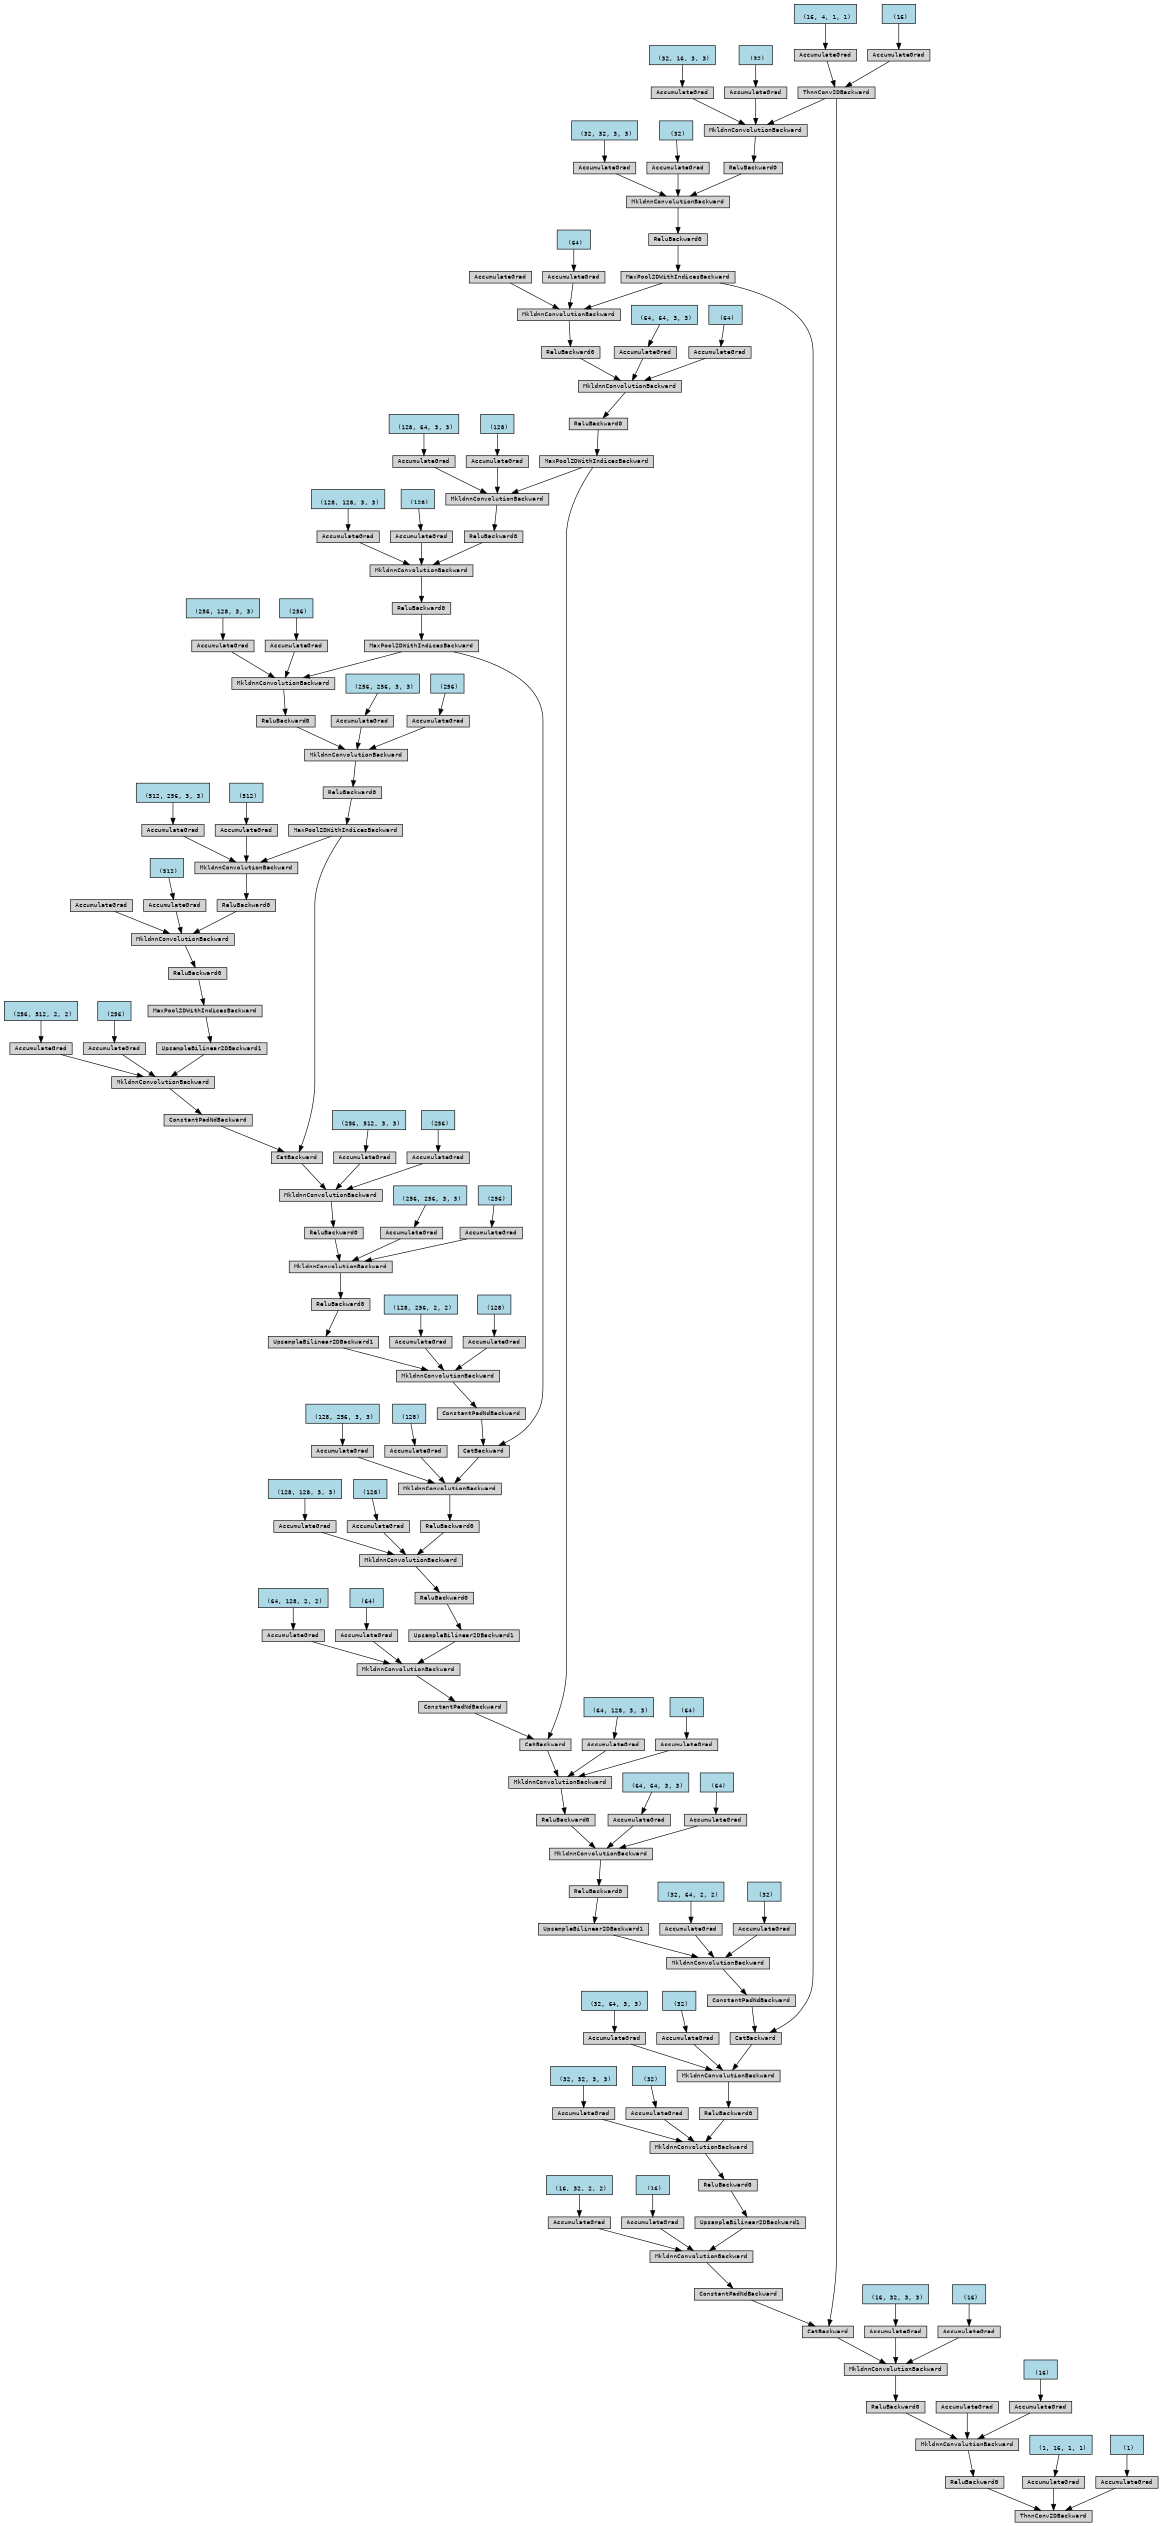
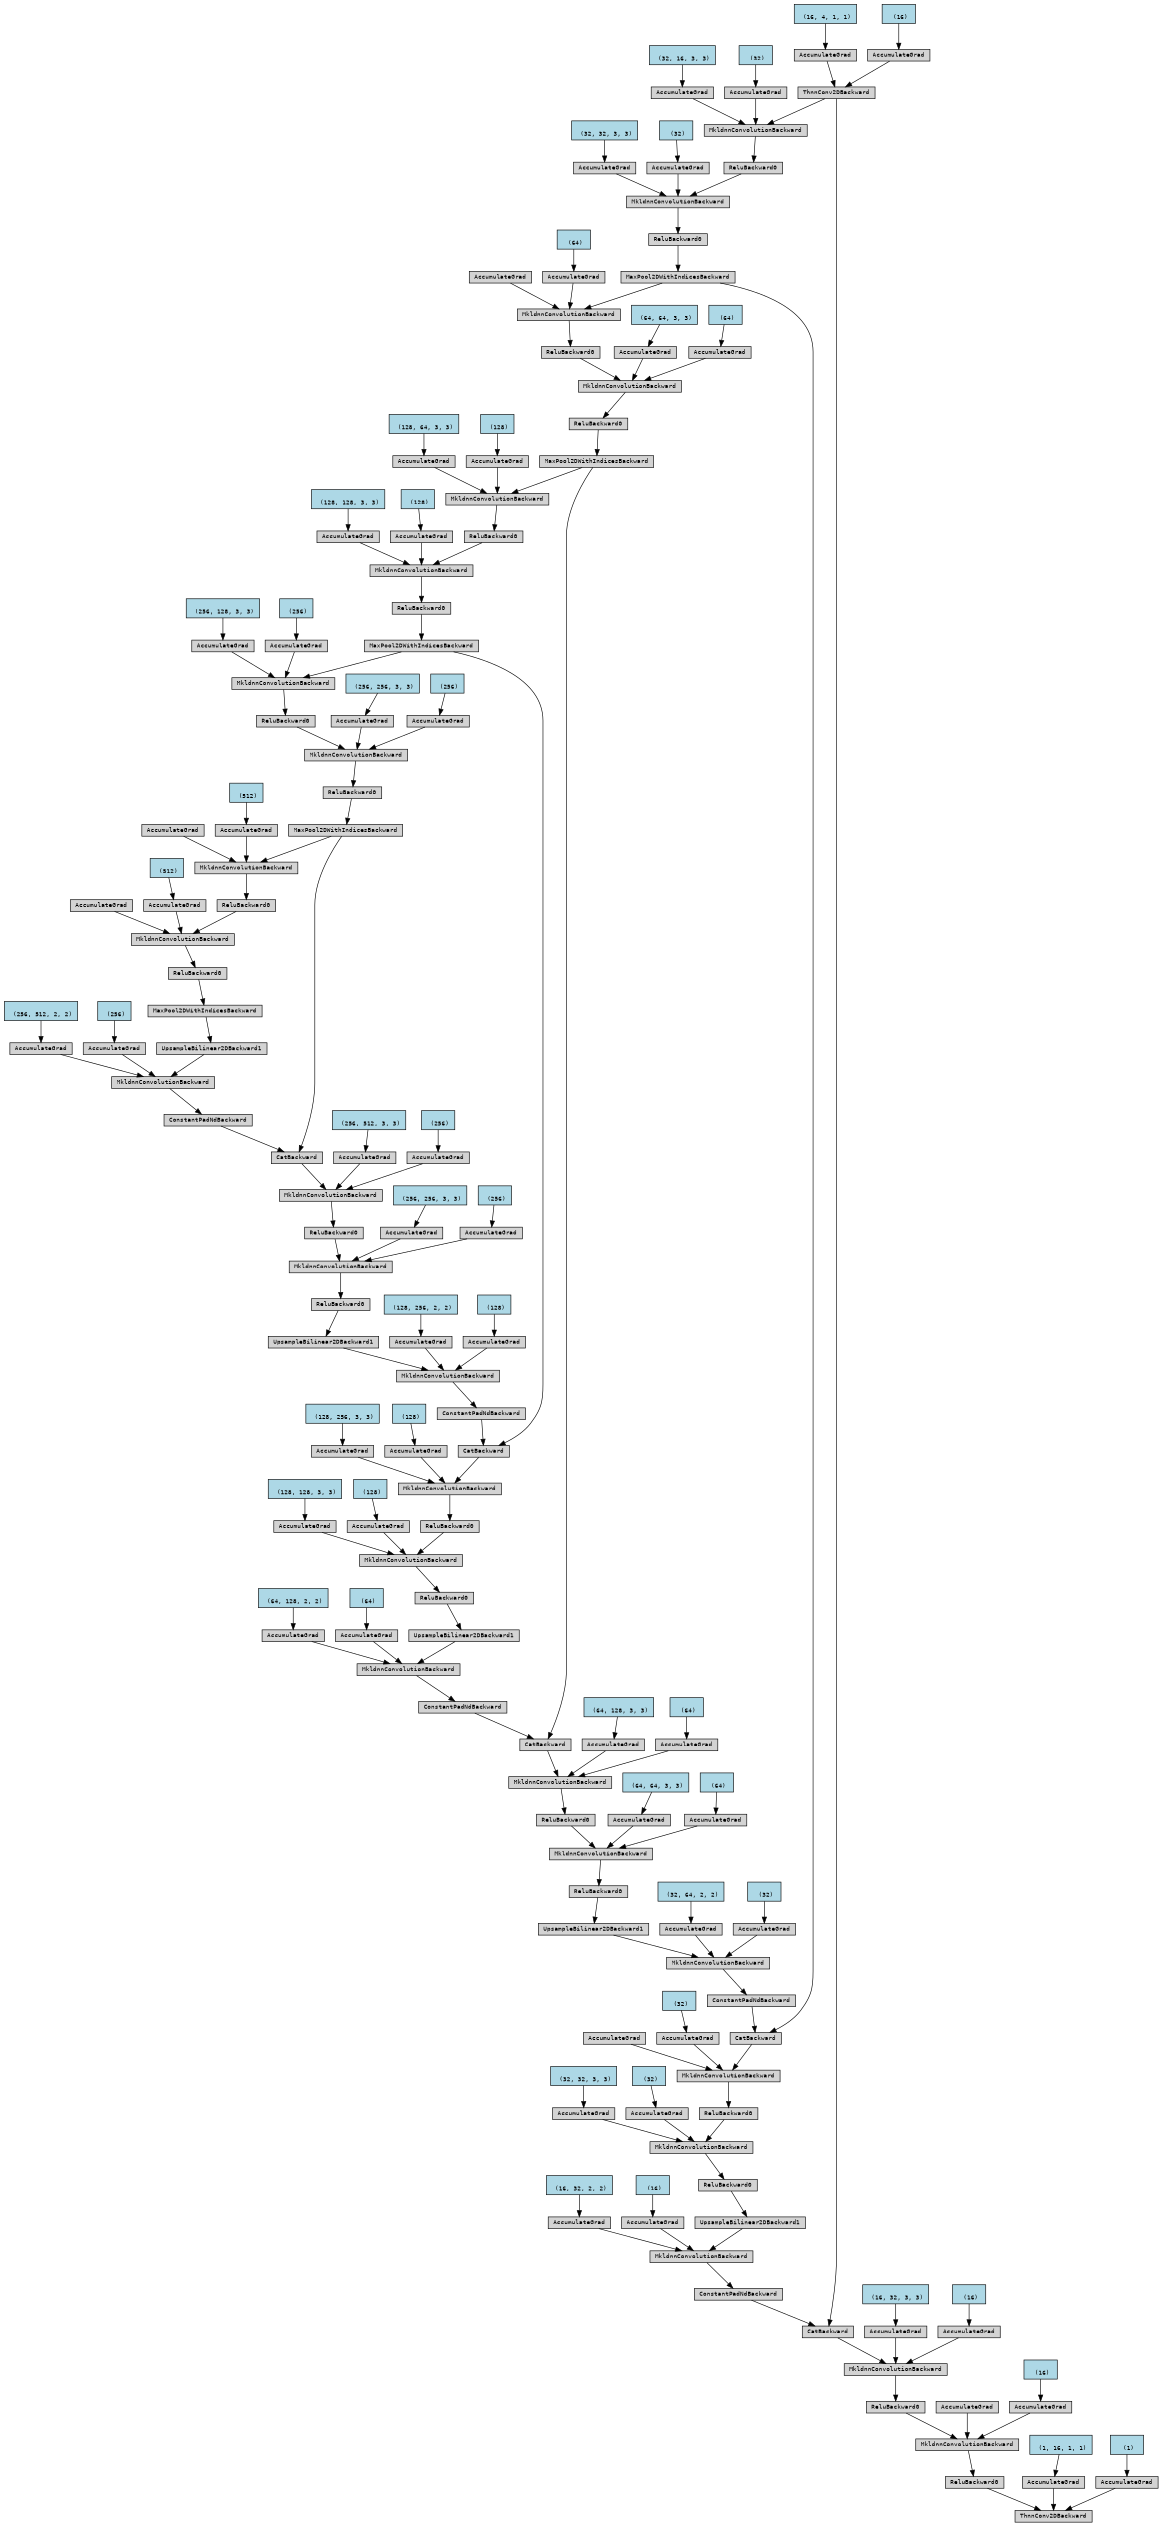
(173, 793) -> none
(615, 2001) -> none
